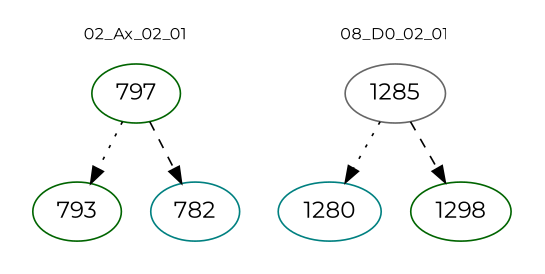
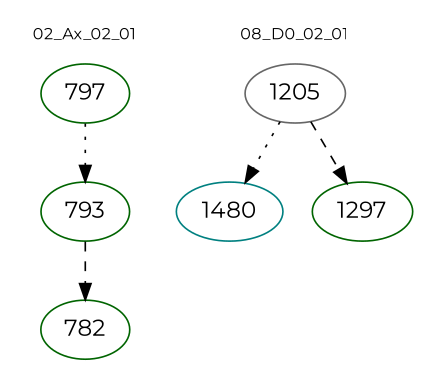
(395, 93) -> (295, 93)
(162, 145) -> (85, 263)
(195, 212) -> (85, 330)
(330, 212) -> (230, 212)
(461, 212) -> (363, 212)
